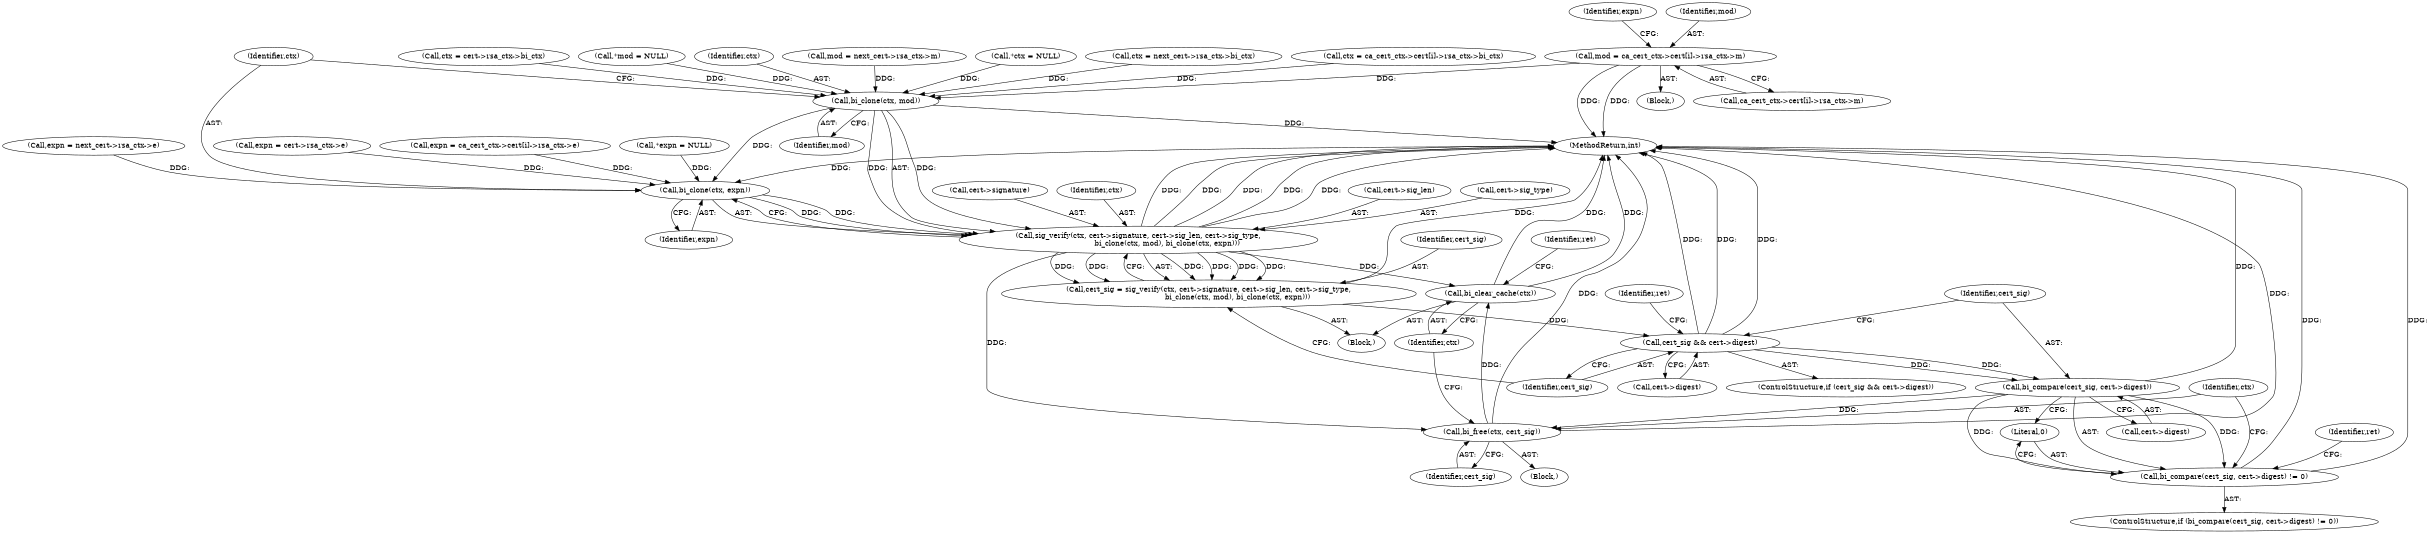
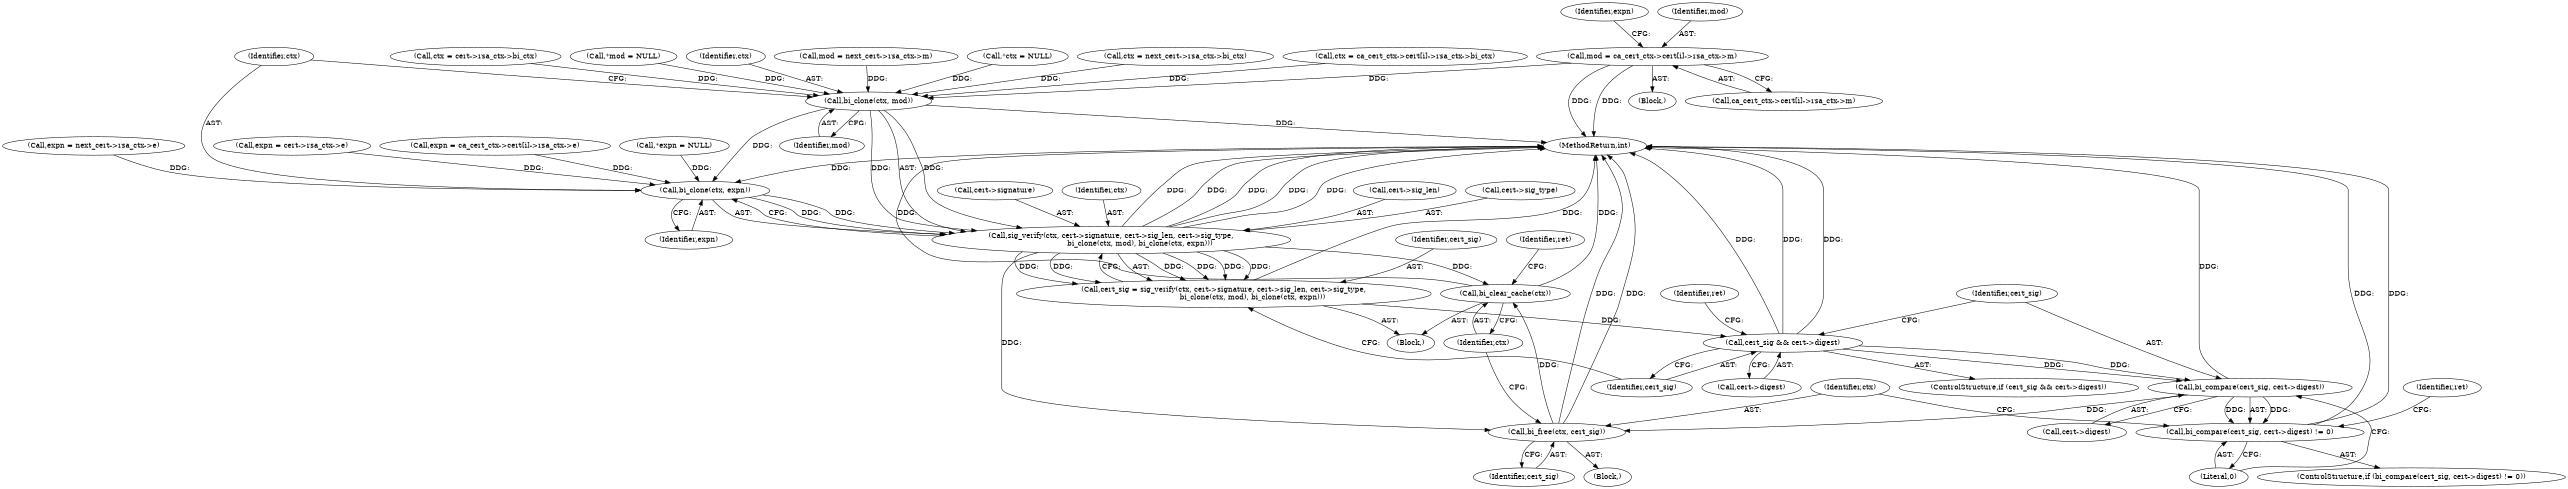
(2047, 408) -> (2362, 459)
